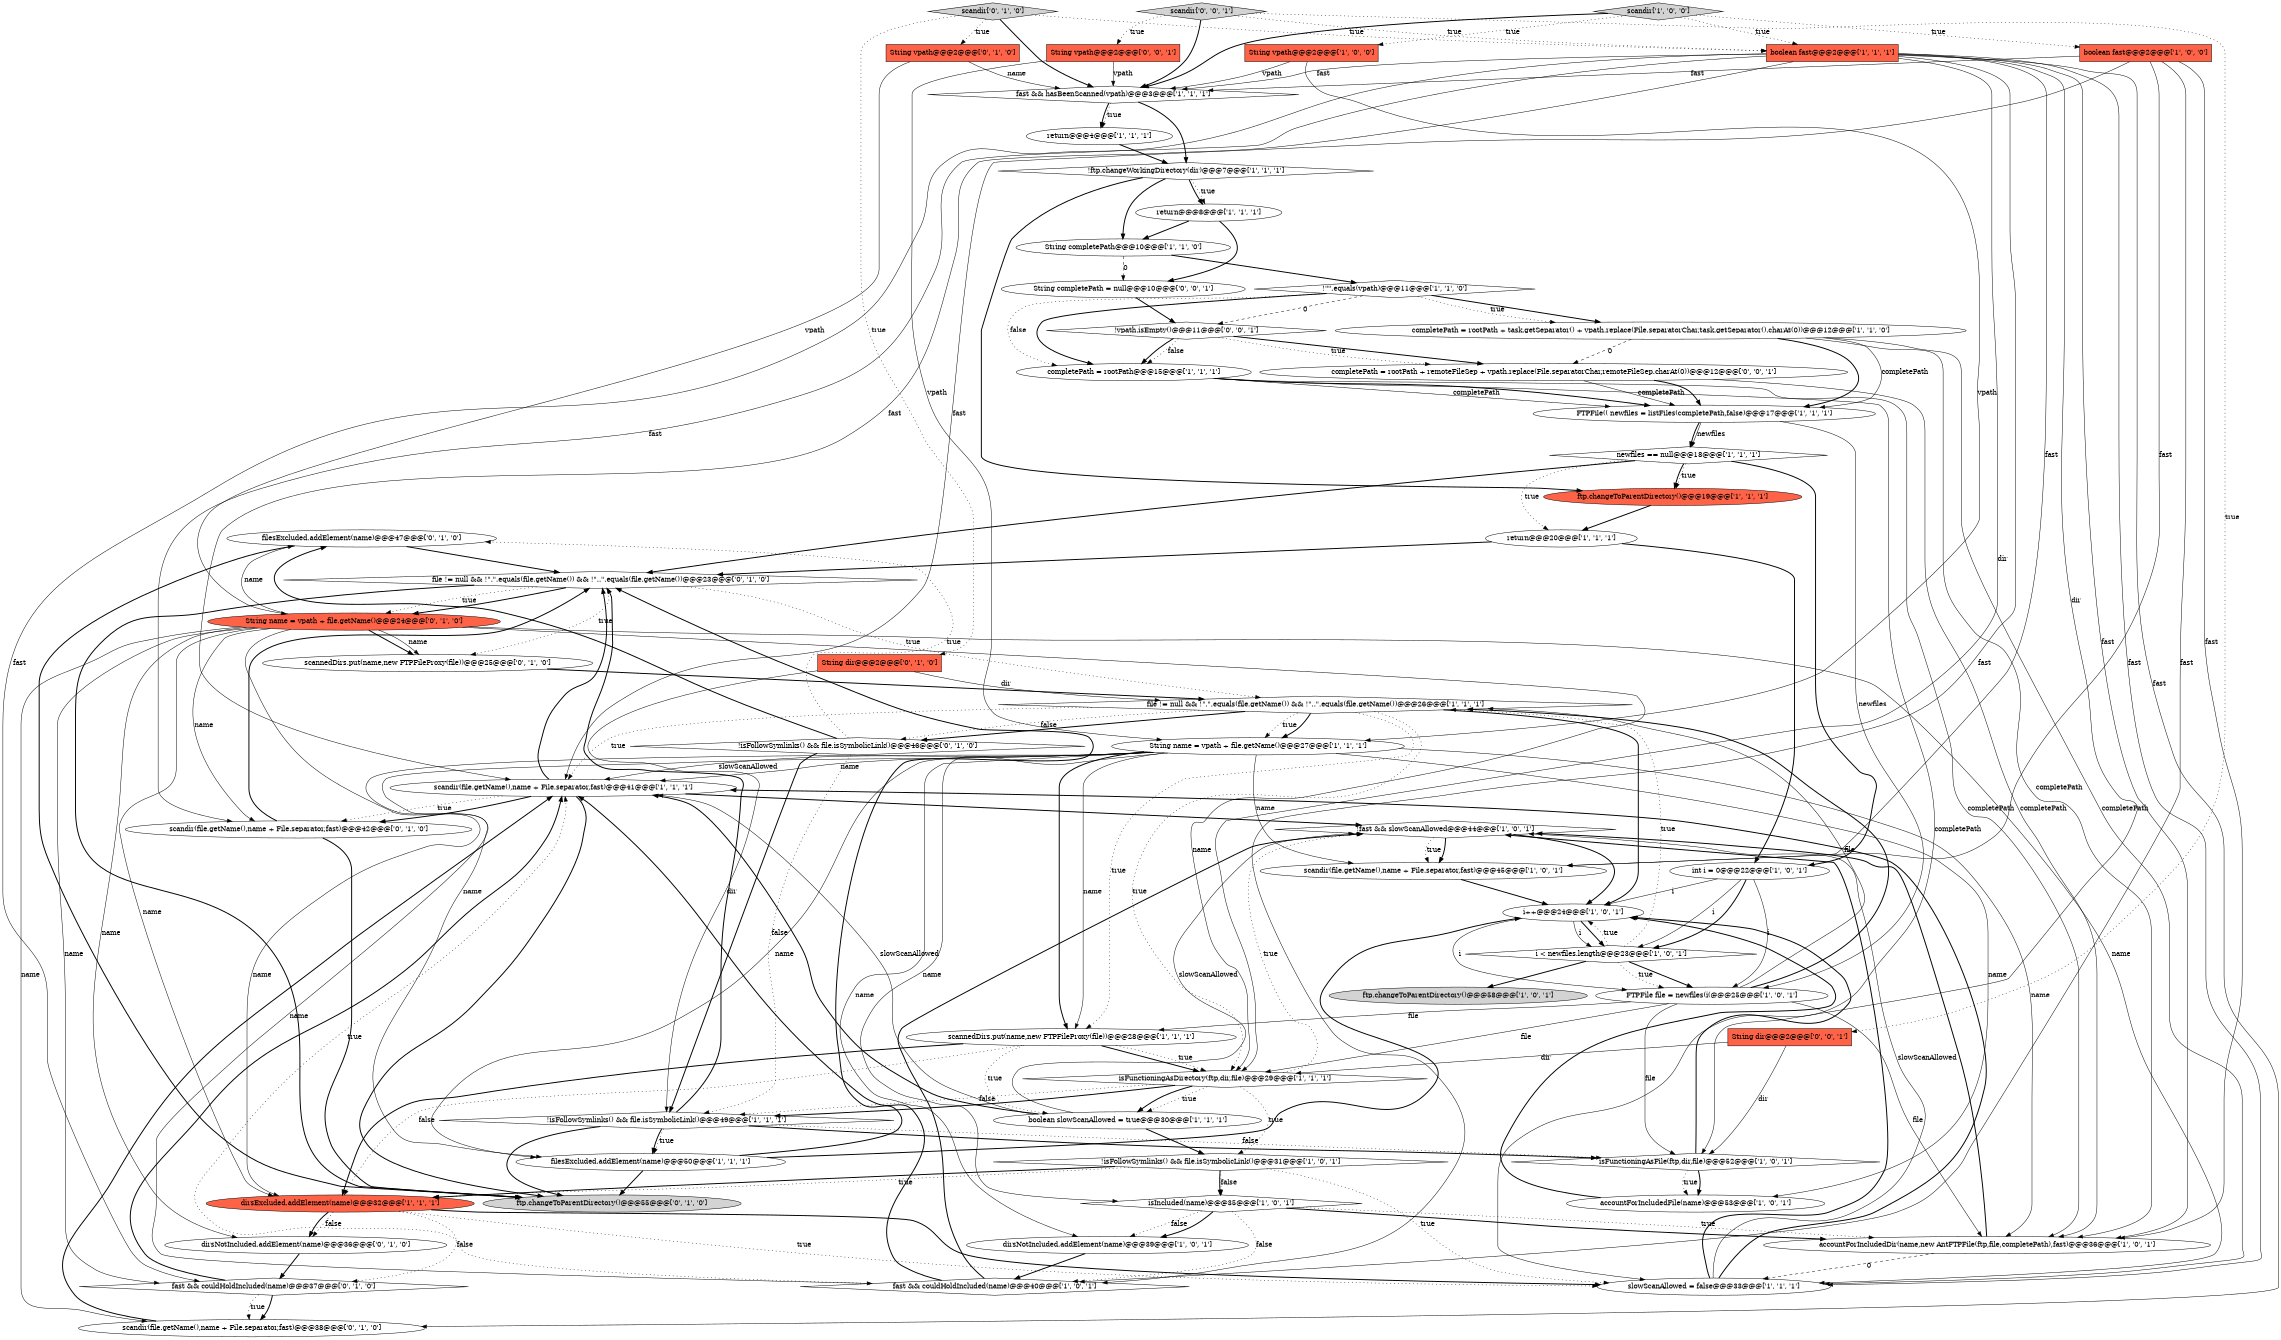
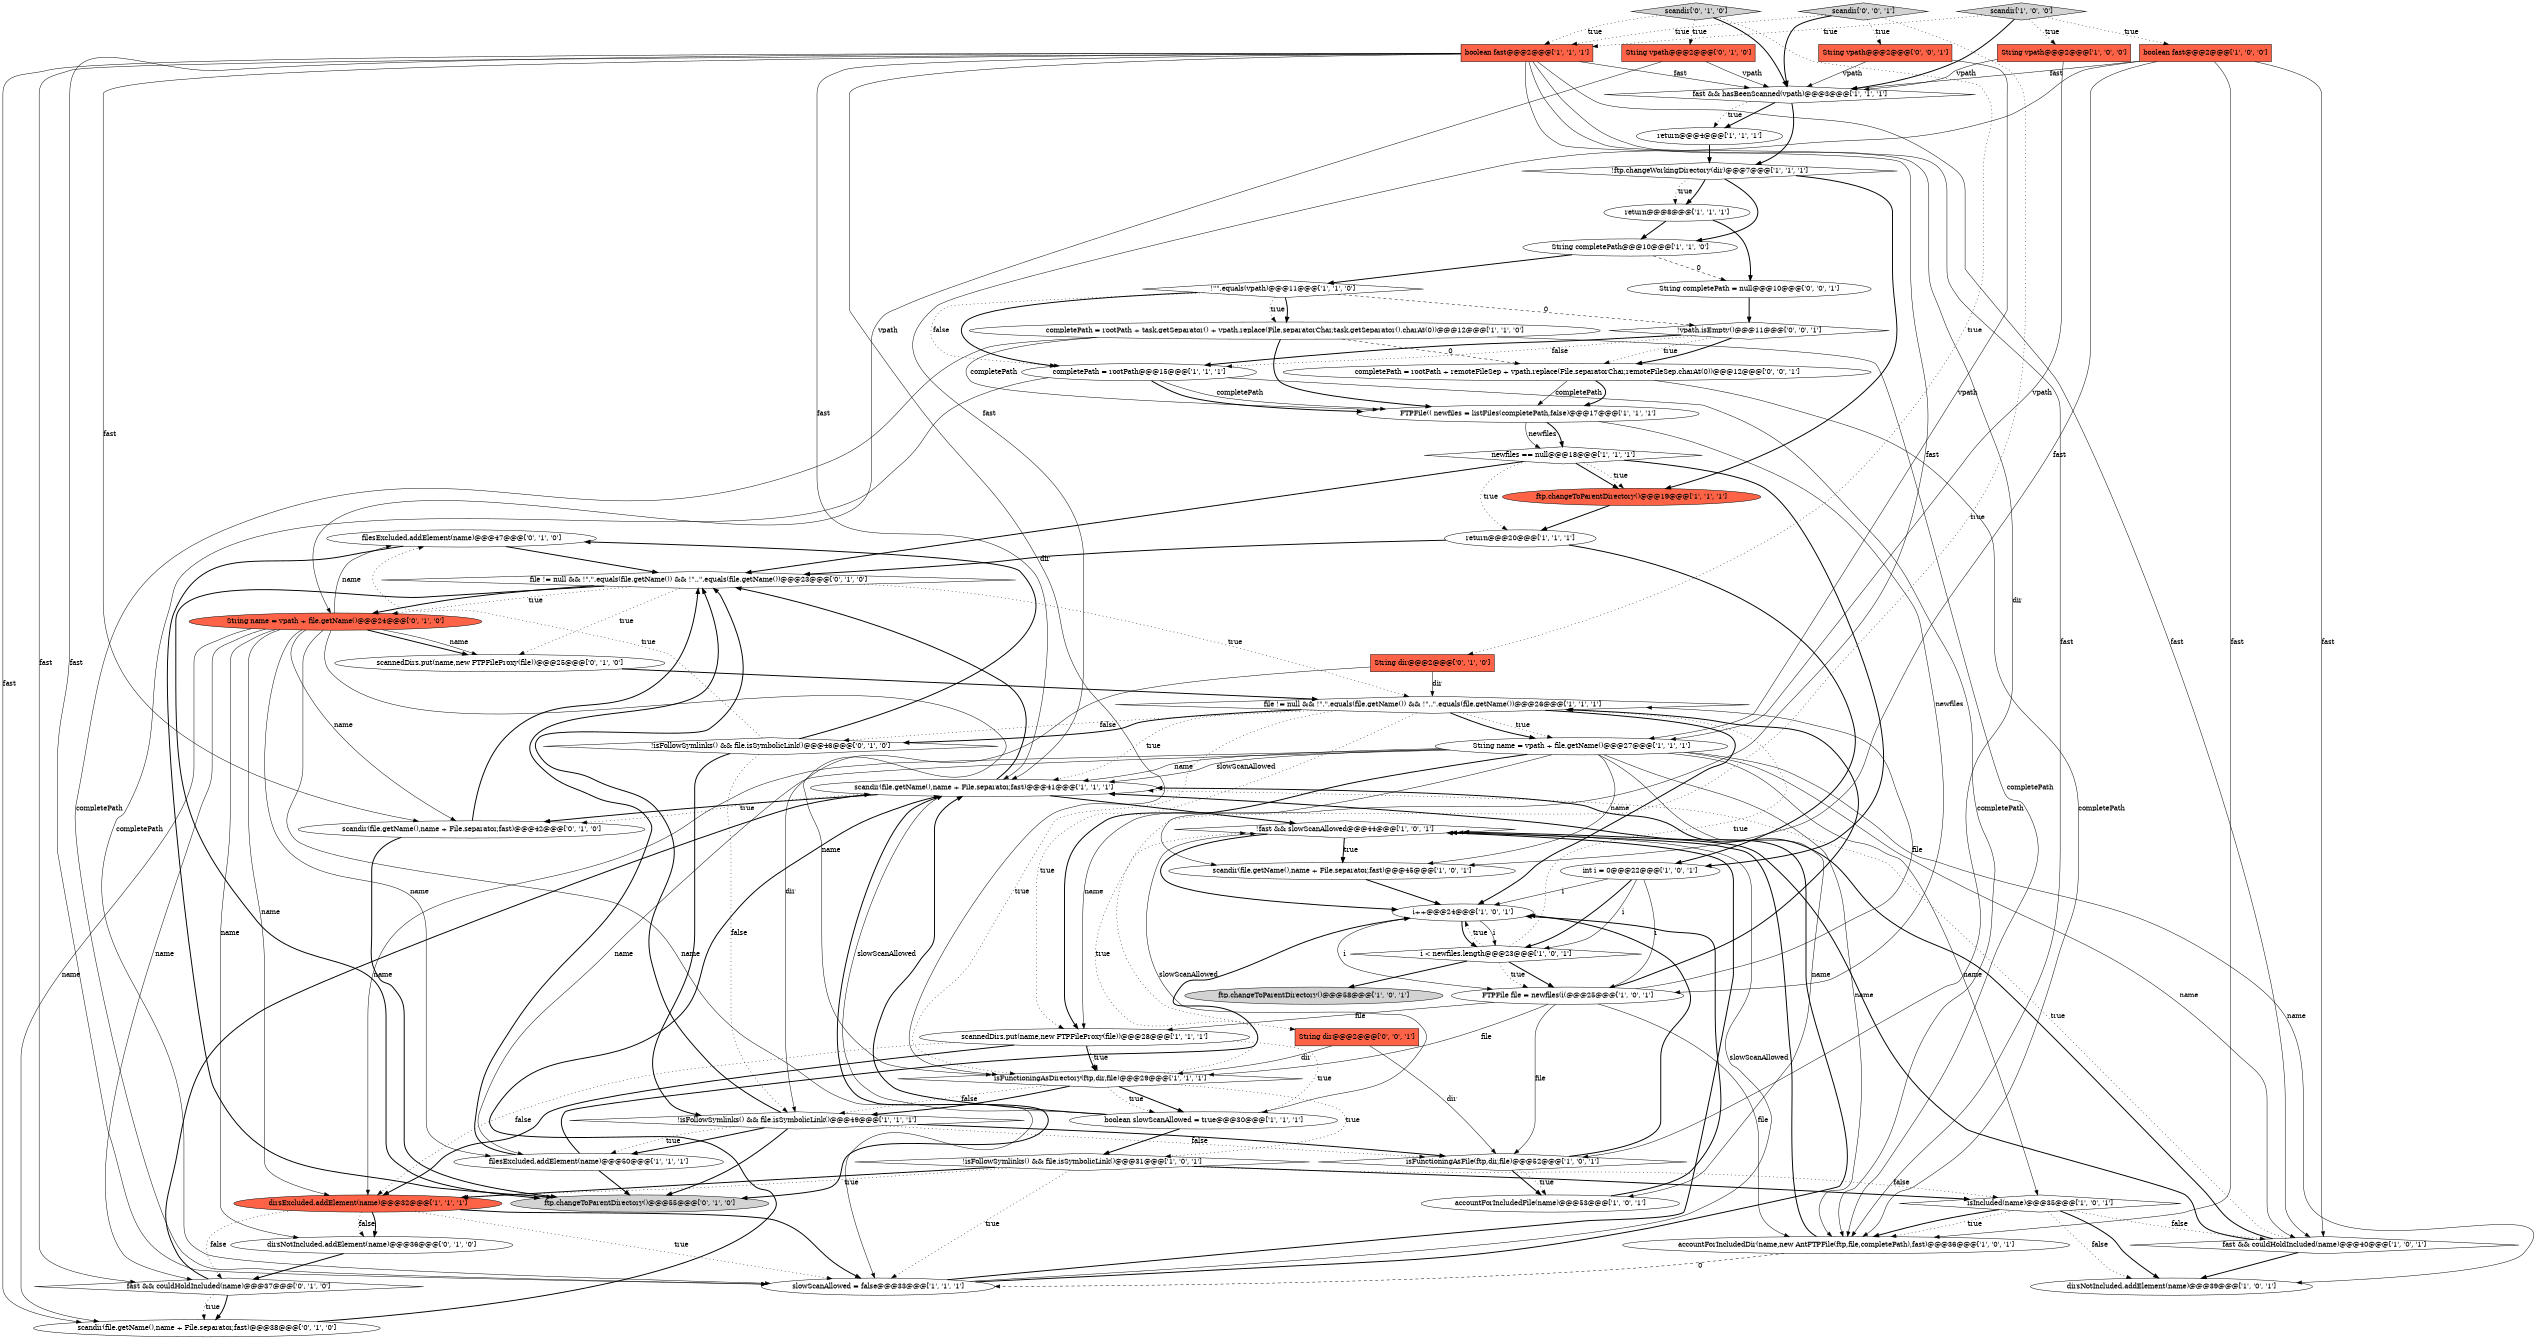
(1017, 74) -> (1752, 74)
(1059, 1263) -> (2252, 1265)
